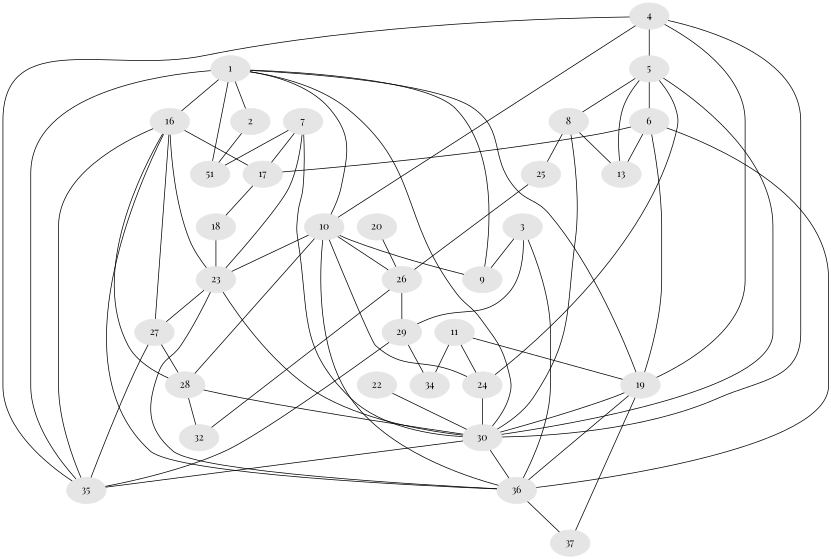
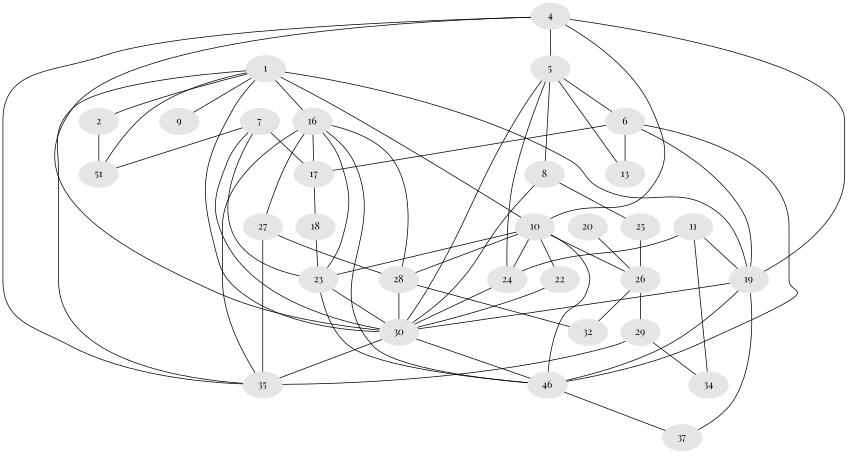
(595, 148) -> none
(523, 227) -> none
(401, 257) -> (547, 253)
(185, 306) -> none
(517, 490) -> (547, 385)
